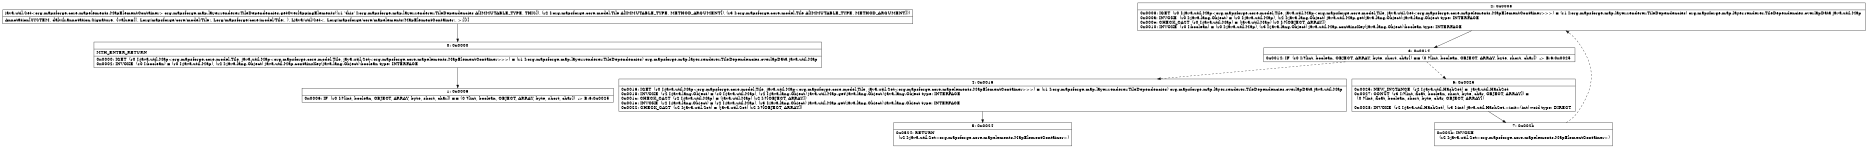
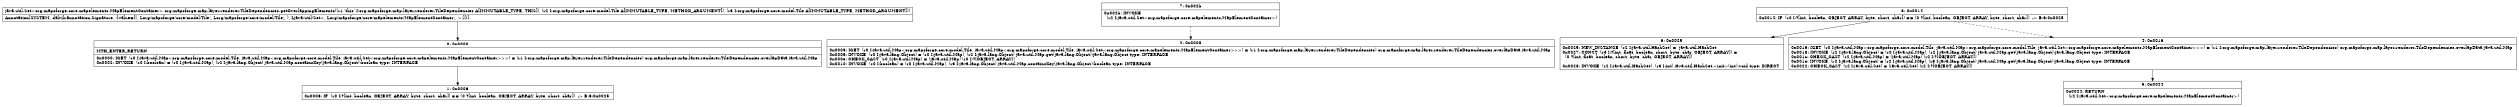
(1454, 39) -> none
(1435, 69) -> (1822, 29)
(1496, 116) -> none
(917, 133) -> (2087, 92)
